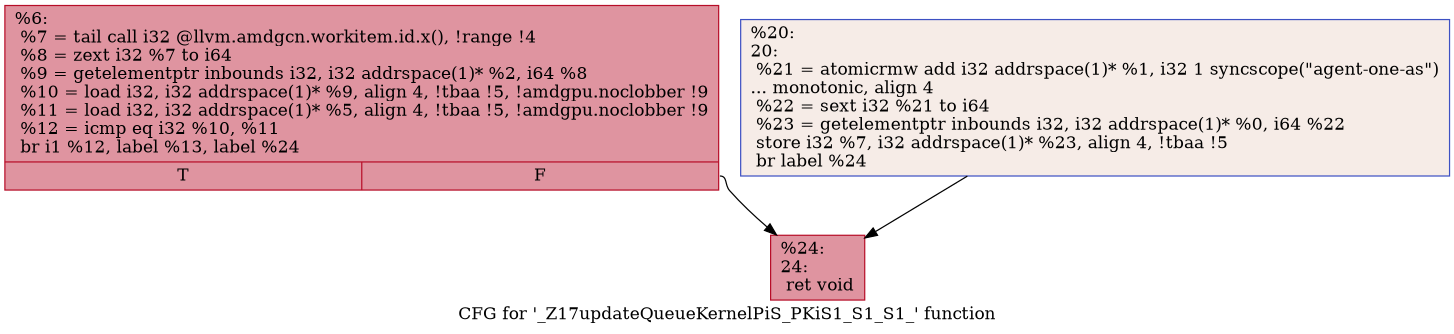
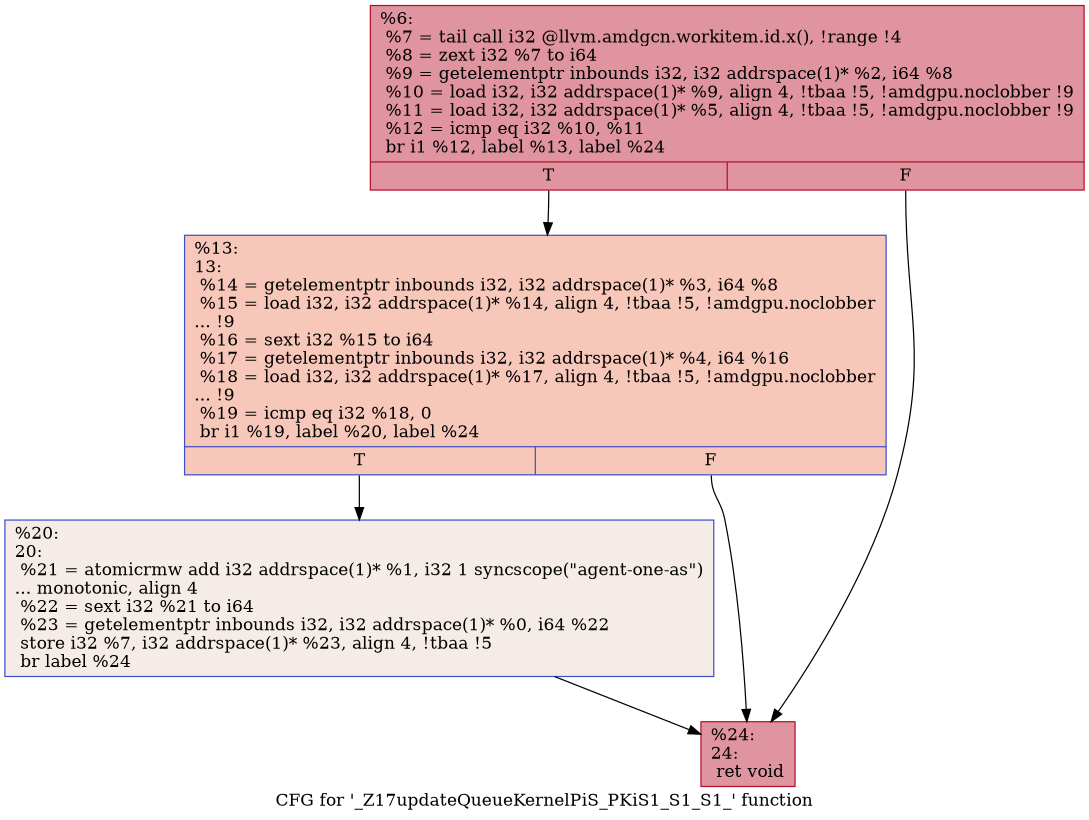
none -> (535, 355)
